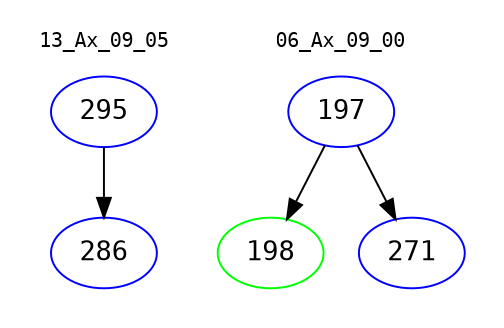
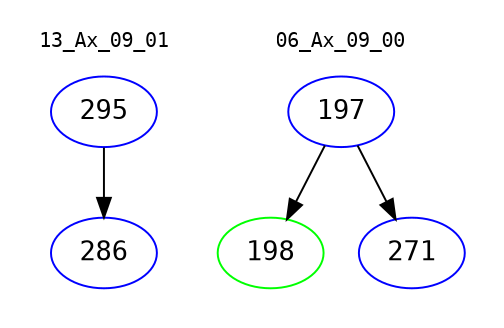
(105, 42) -> (105, 42)
